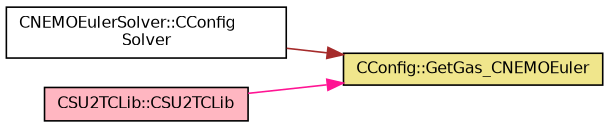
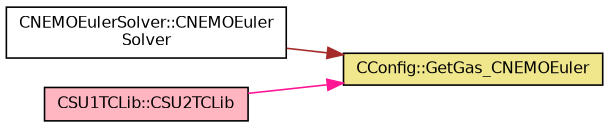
(146, 33) -> (146, 33)
(146, 104) -> (146, 104)
